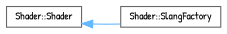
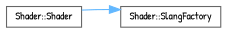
(107, 24) -> (96, 10)
